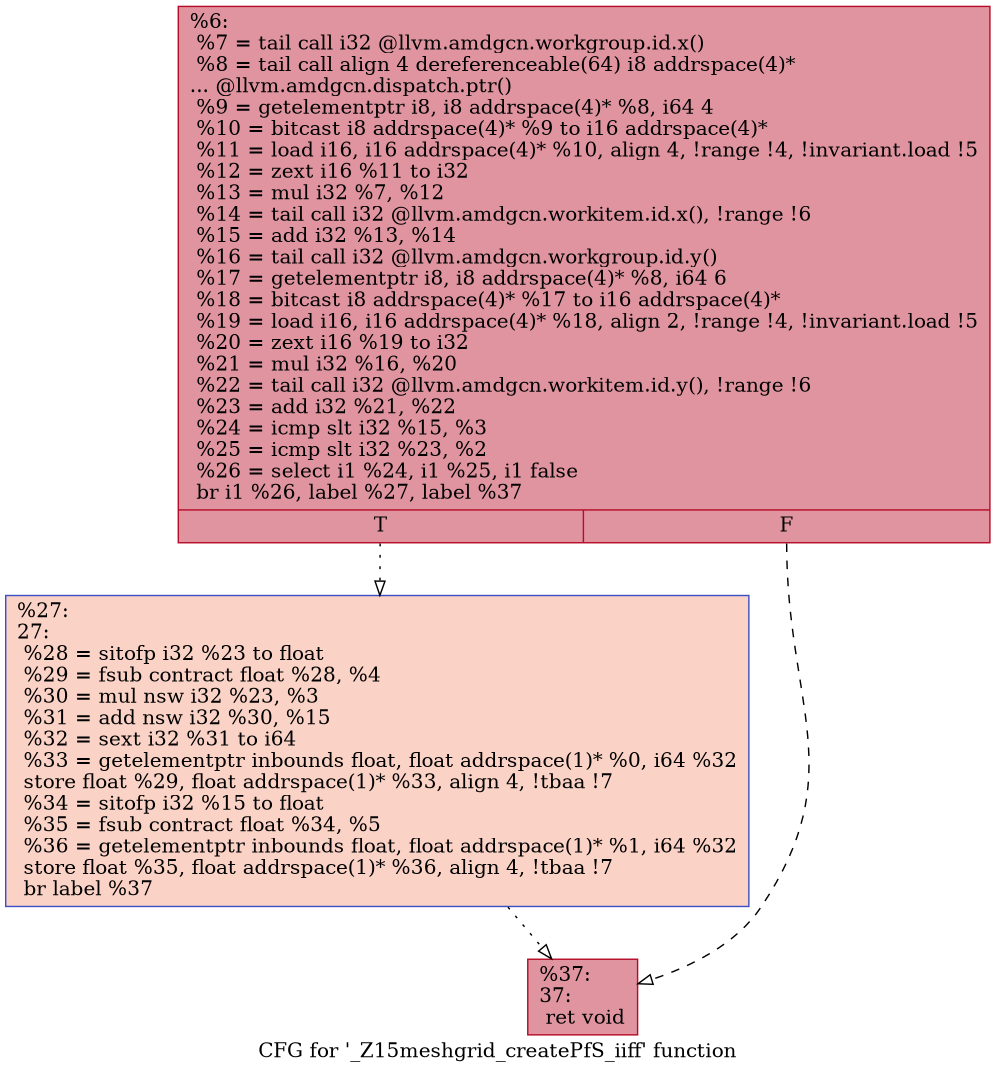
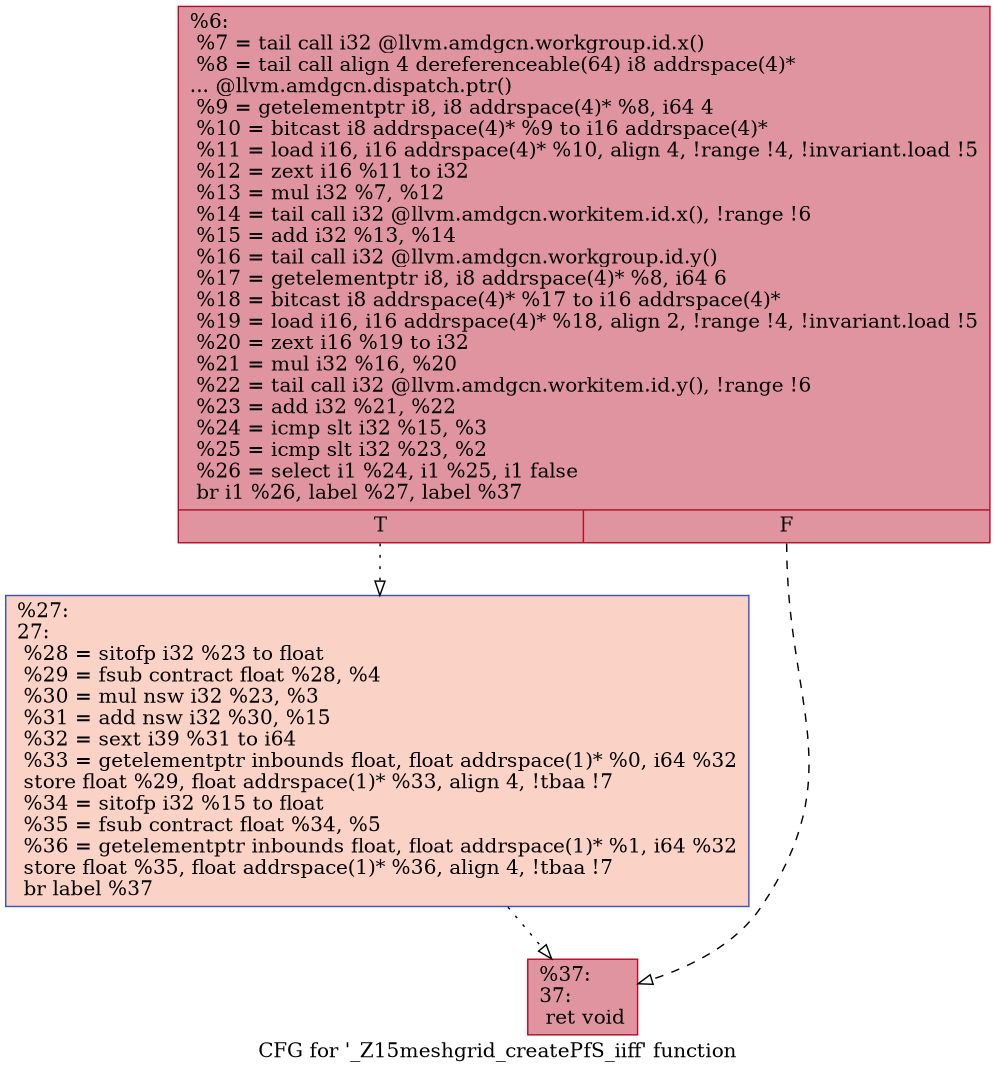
(157, 740) -> (157, 740)
